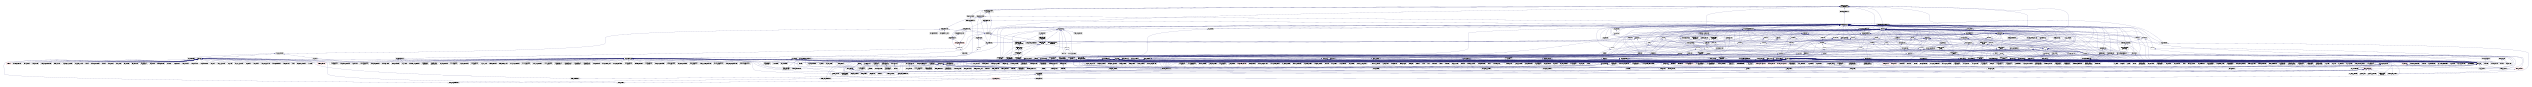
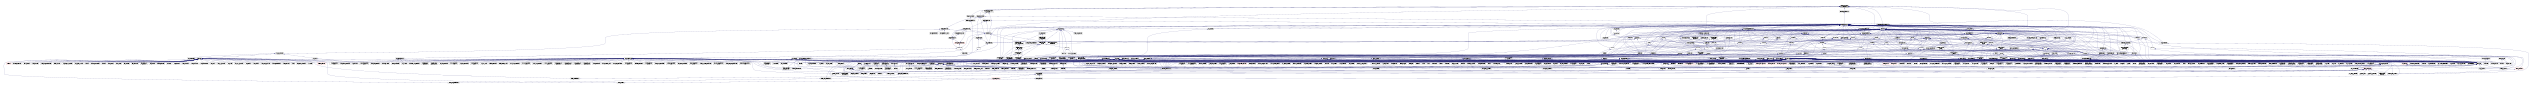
none -> (2107, 64)
